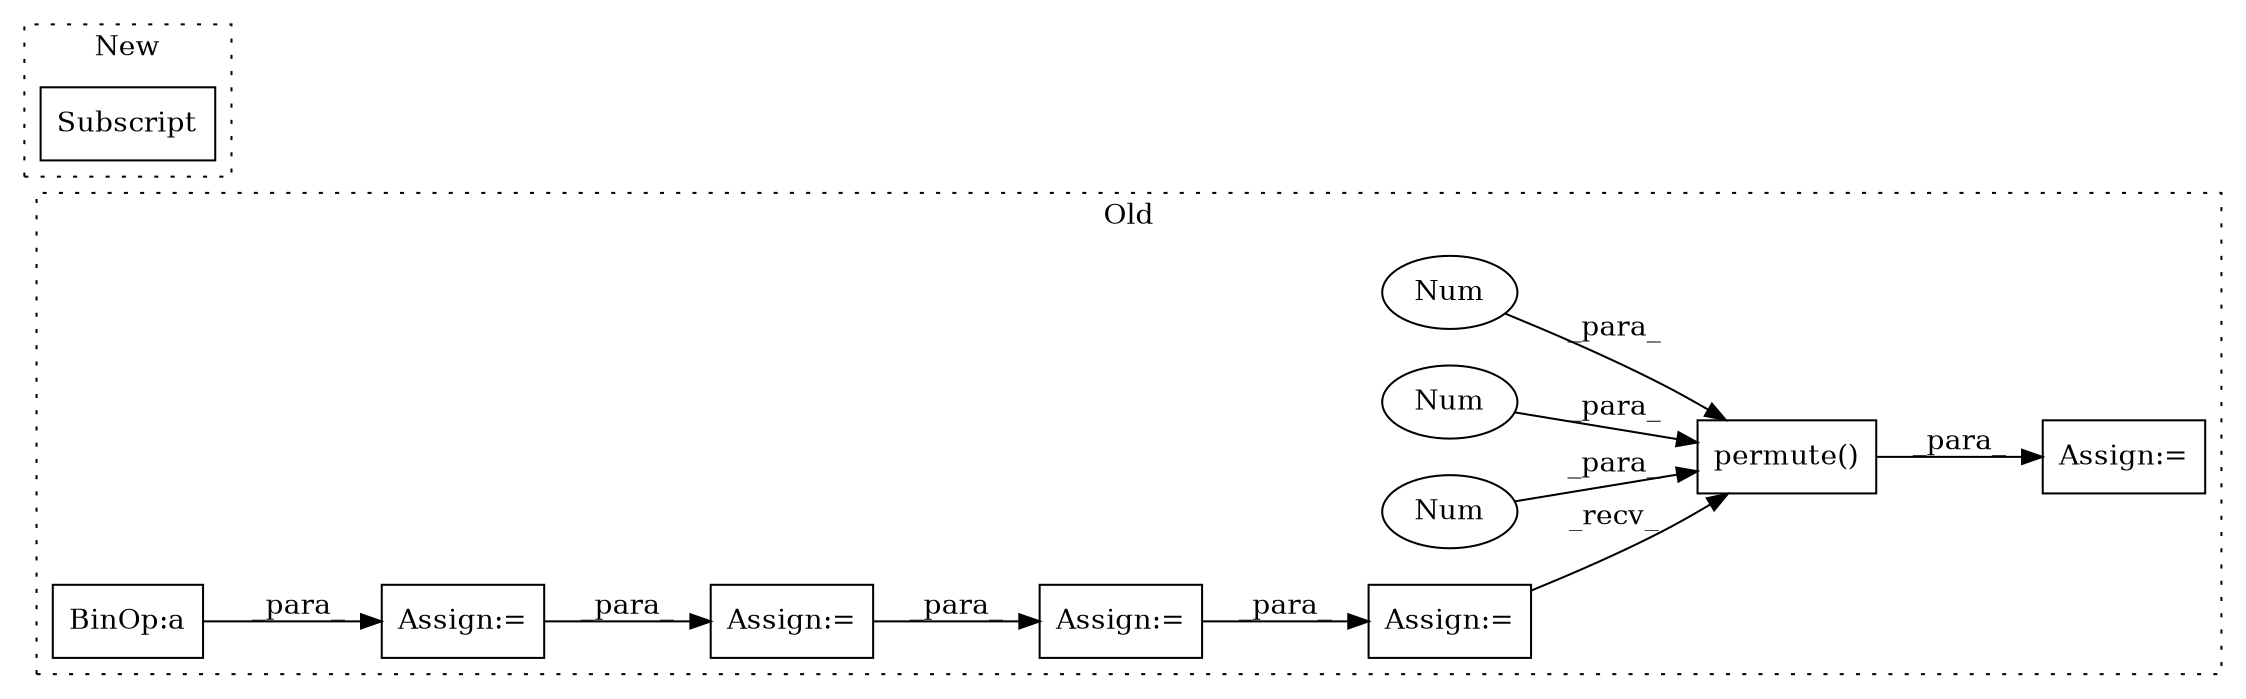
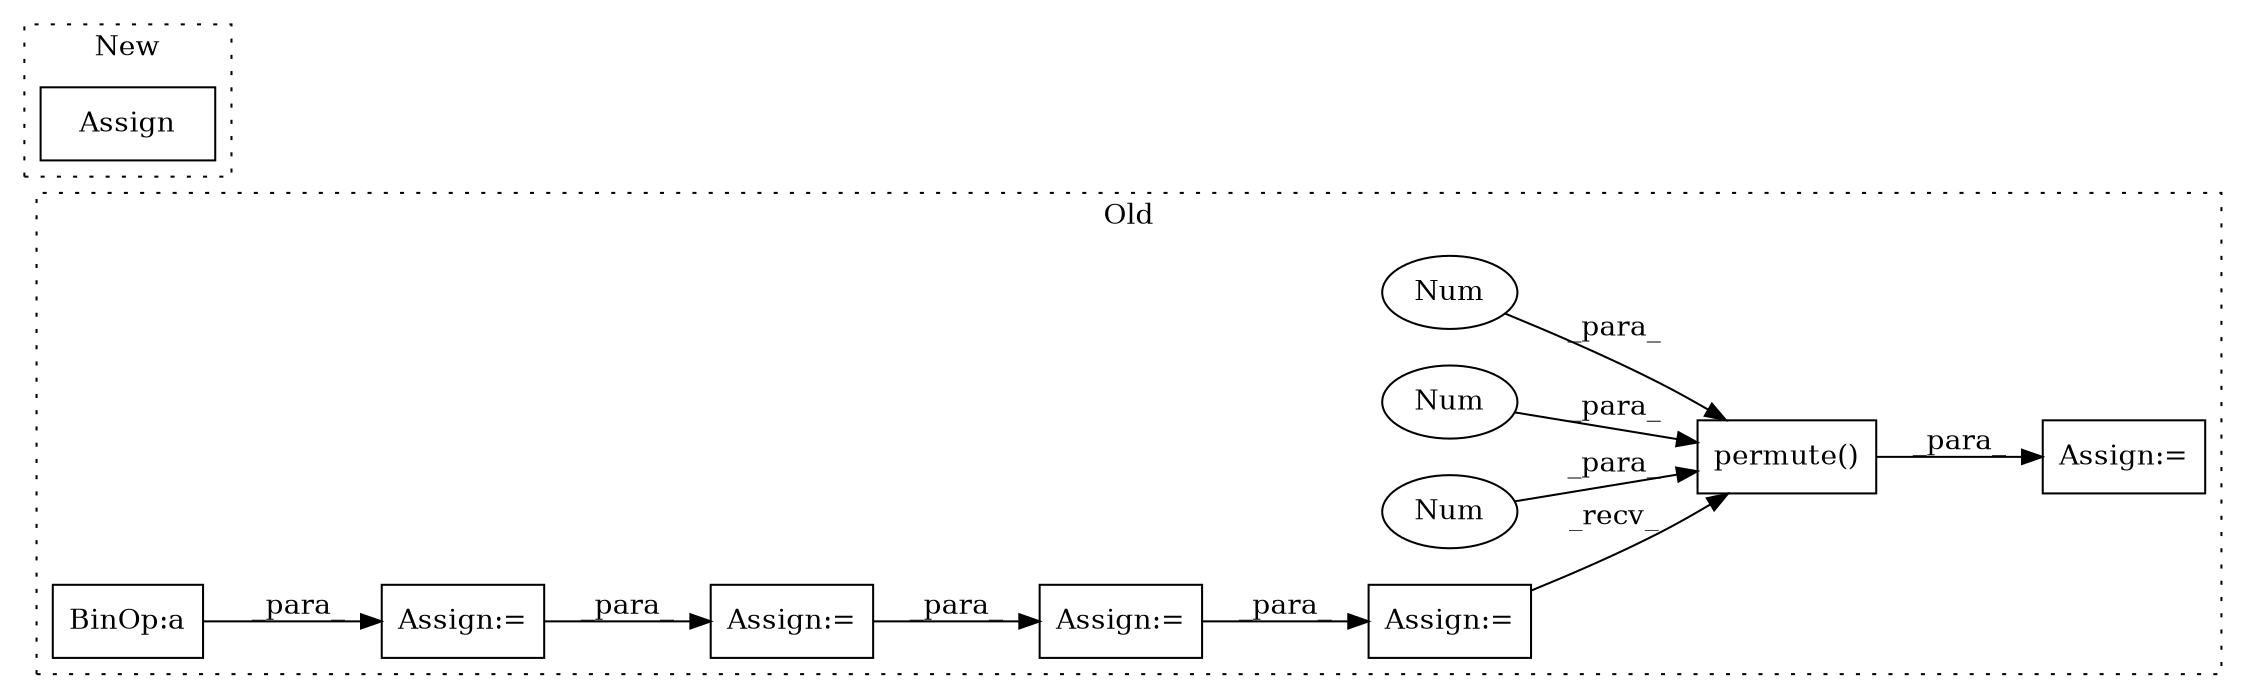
(128, 124) -> (128, 124)
